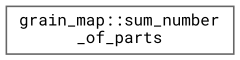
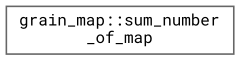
(120, 30) -> (120, 30)
